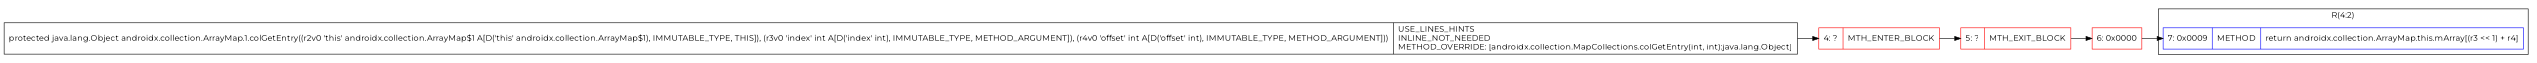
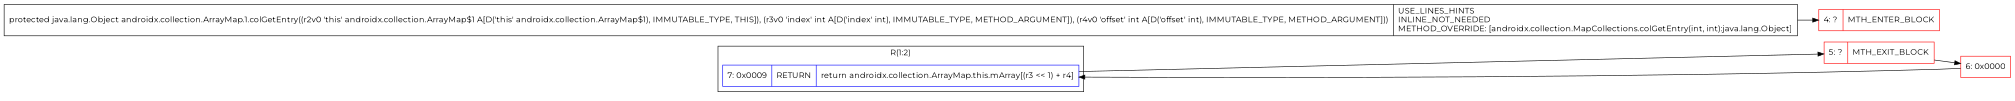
(2343, 16) -> (901, 53)
(1947, 38) -> (1448, 63)
(2236, 38) -> (794, 75)
